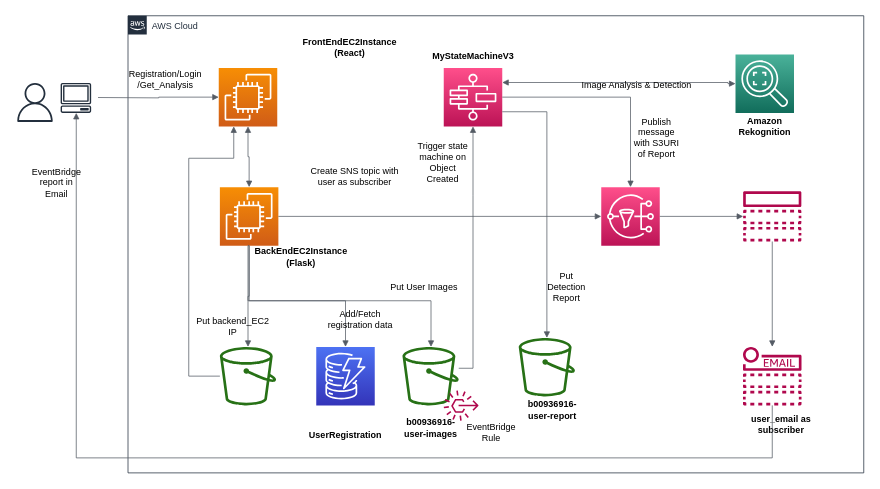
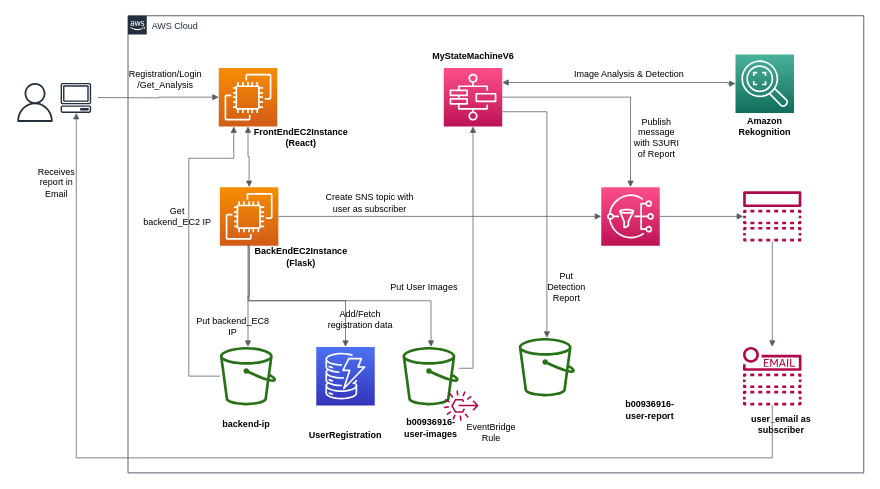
(350, 48) -> (301, 138)
(473, 57) -> (473, 57)
(638, 85) -> (630, 74)
(443, 162) -> none
(355, 176) -> (370, 203)
(57, 183) -> (57, 183)
none -> (177, 216)
(233, 327) -> (233, 327)
(552, 410) -> (650, 410)
none -> (246, 424)
